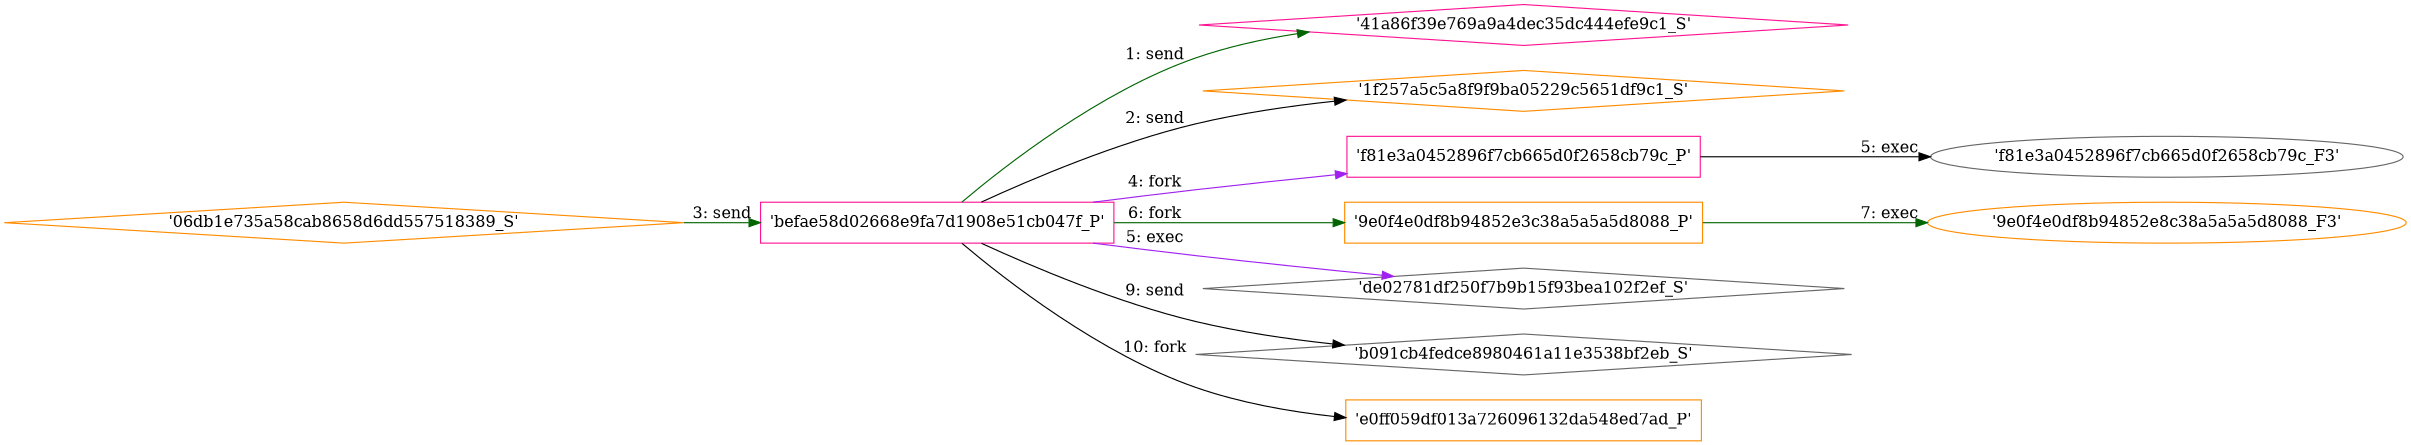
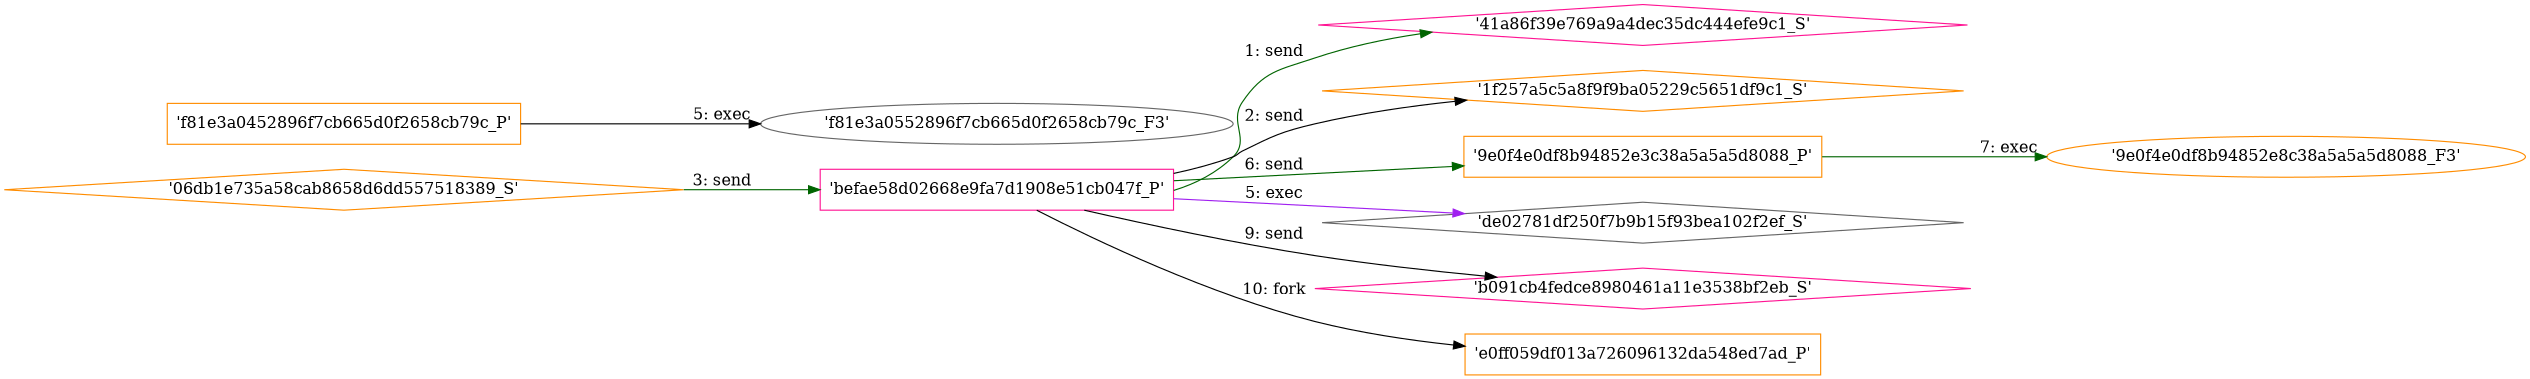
(1524, 157) -> (344, 124)
(2167, 157) -> (997, 124)
(1214, 188) -> none
(1155, 214) -> (1274, 165)
(1524, 354) -> (1643, 289)
